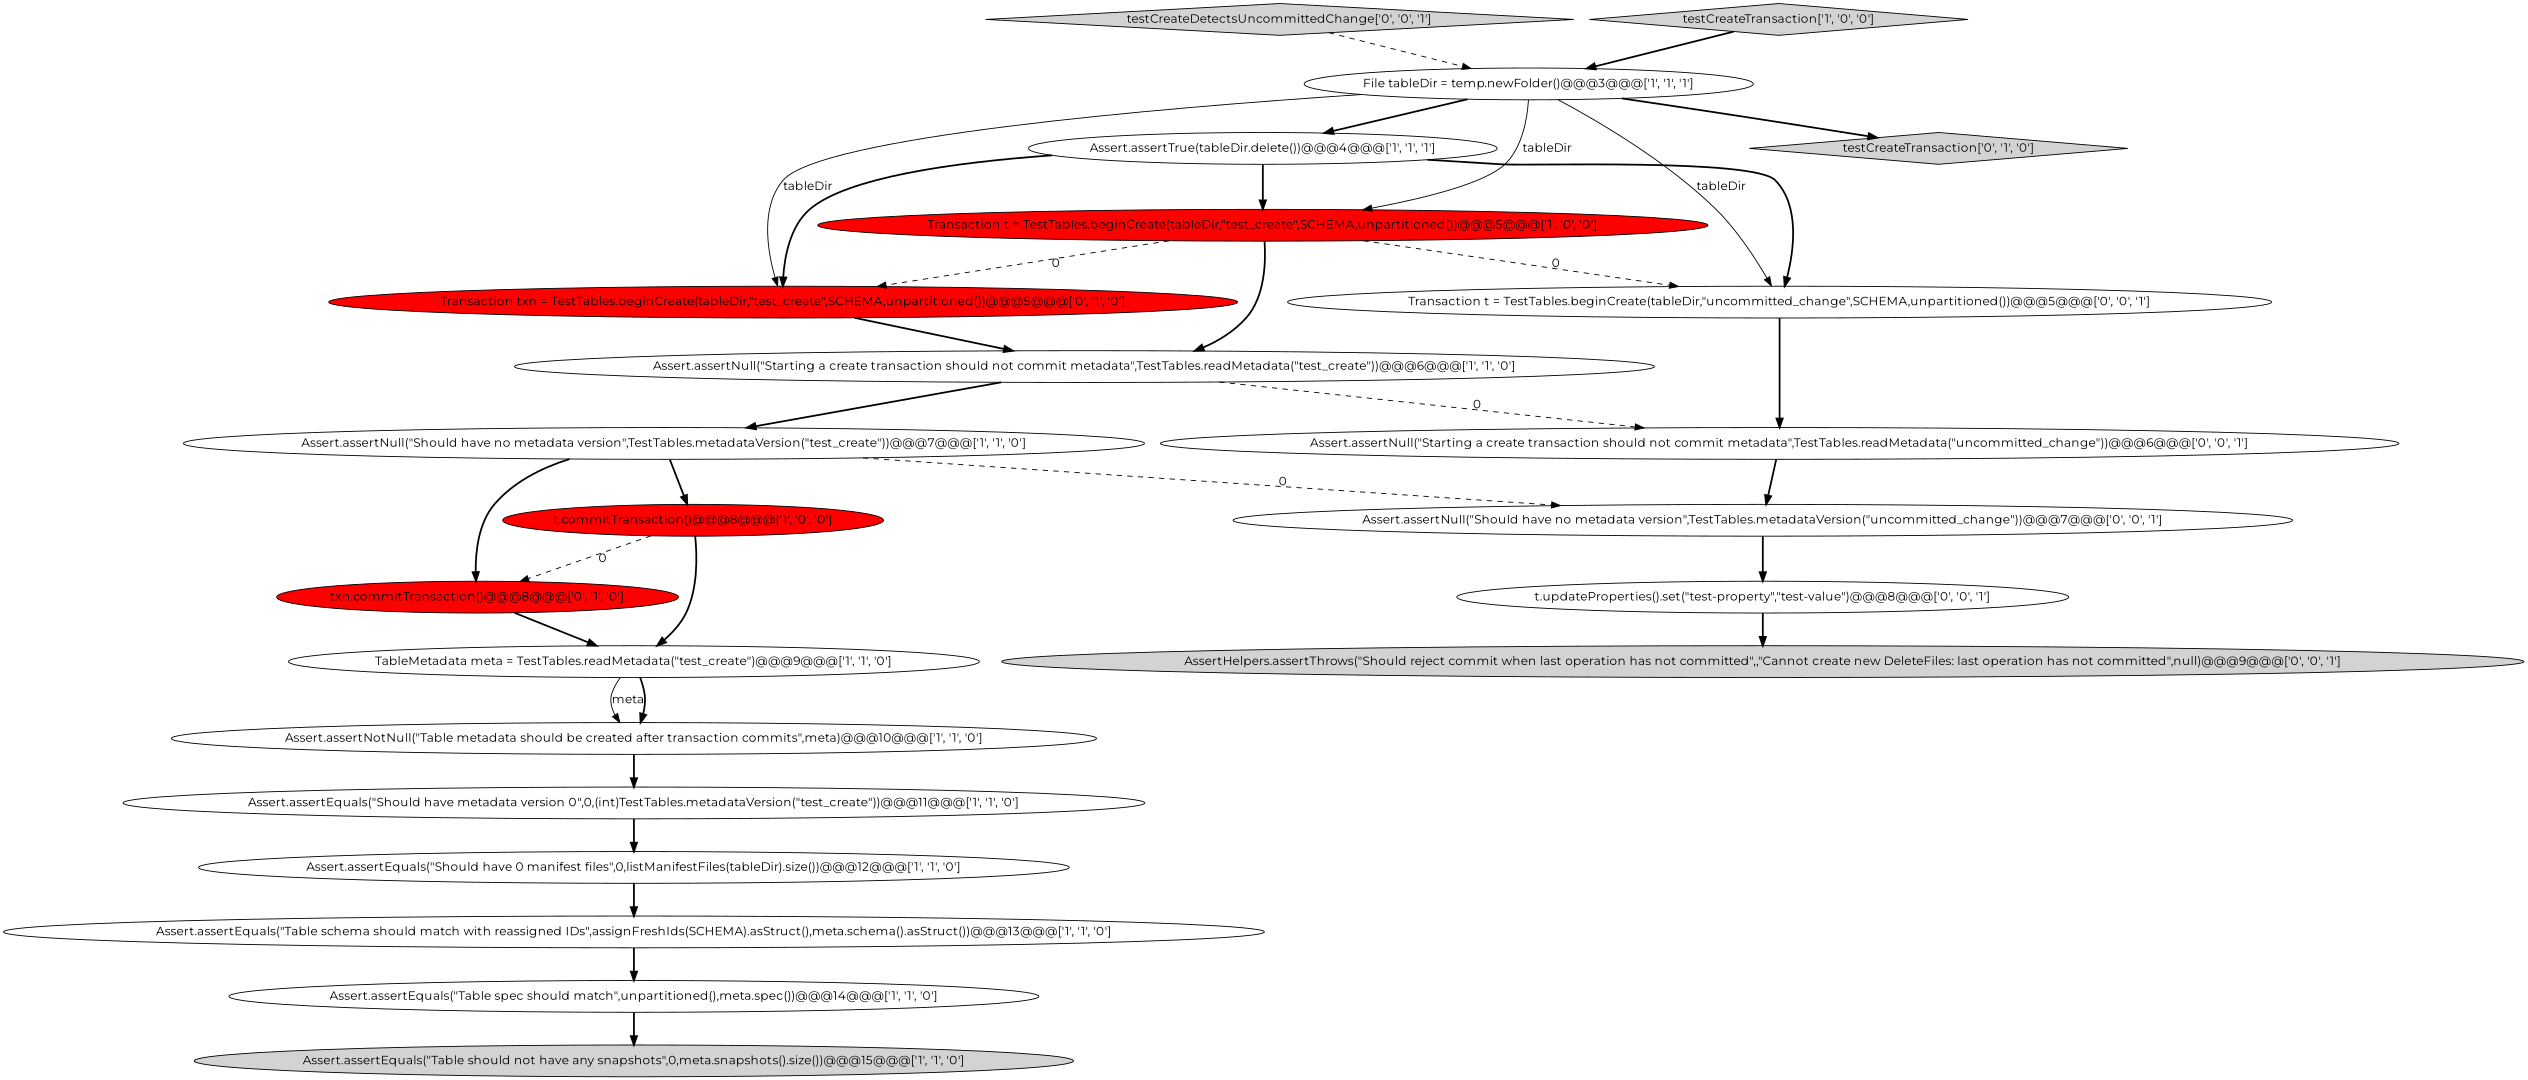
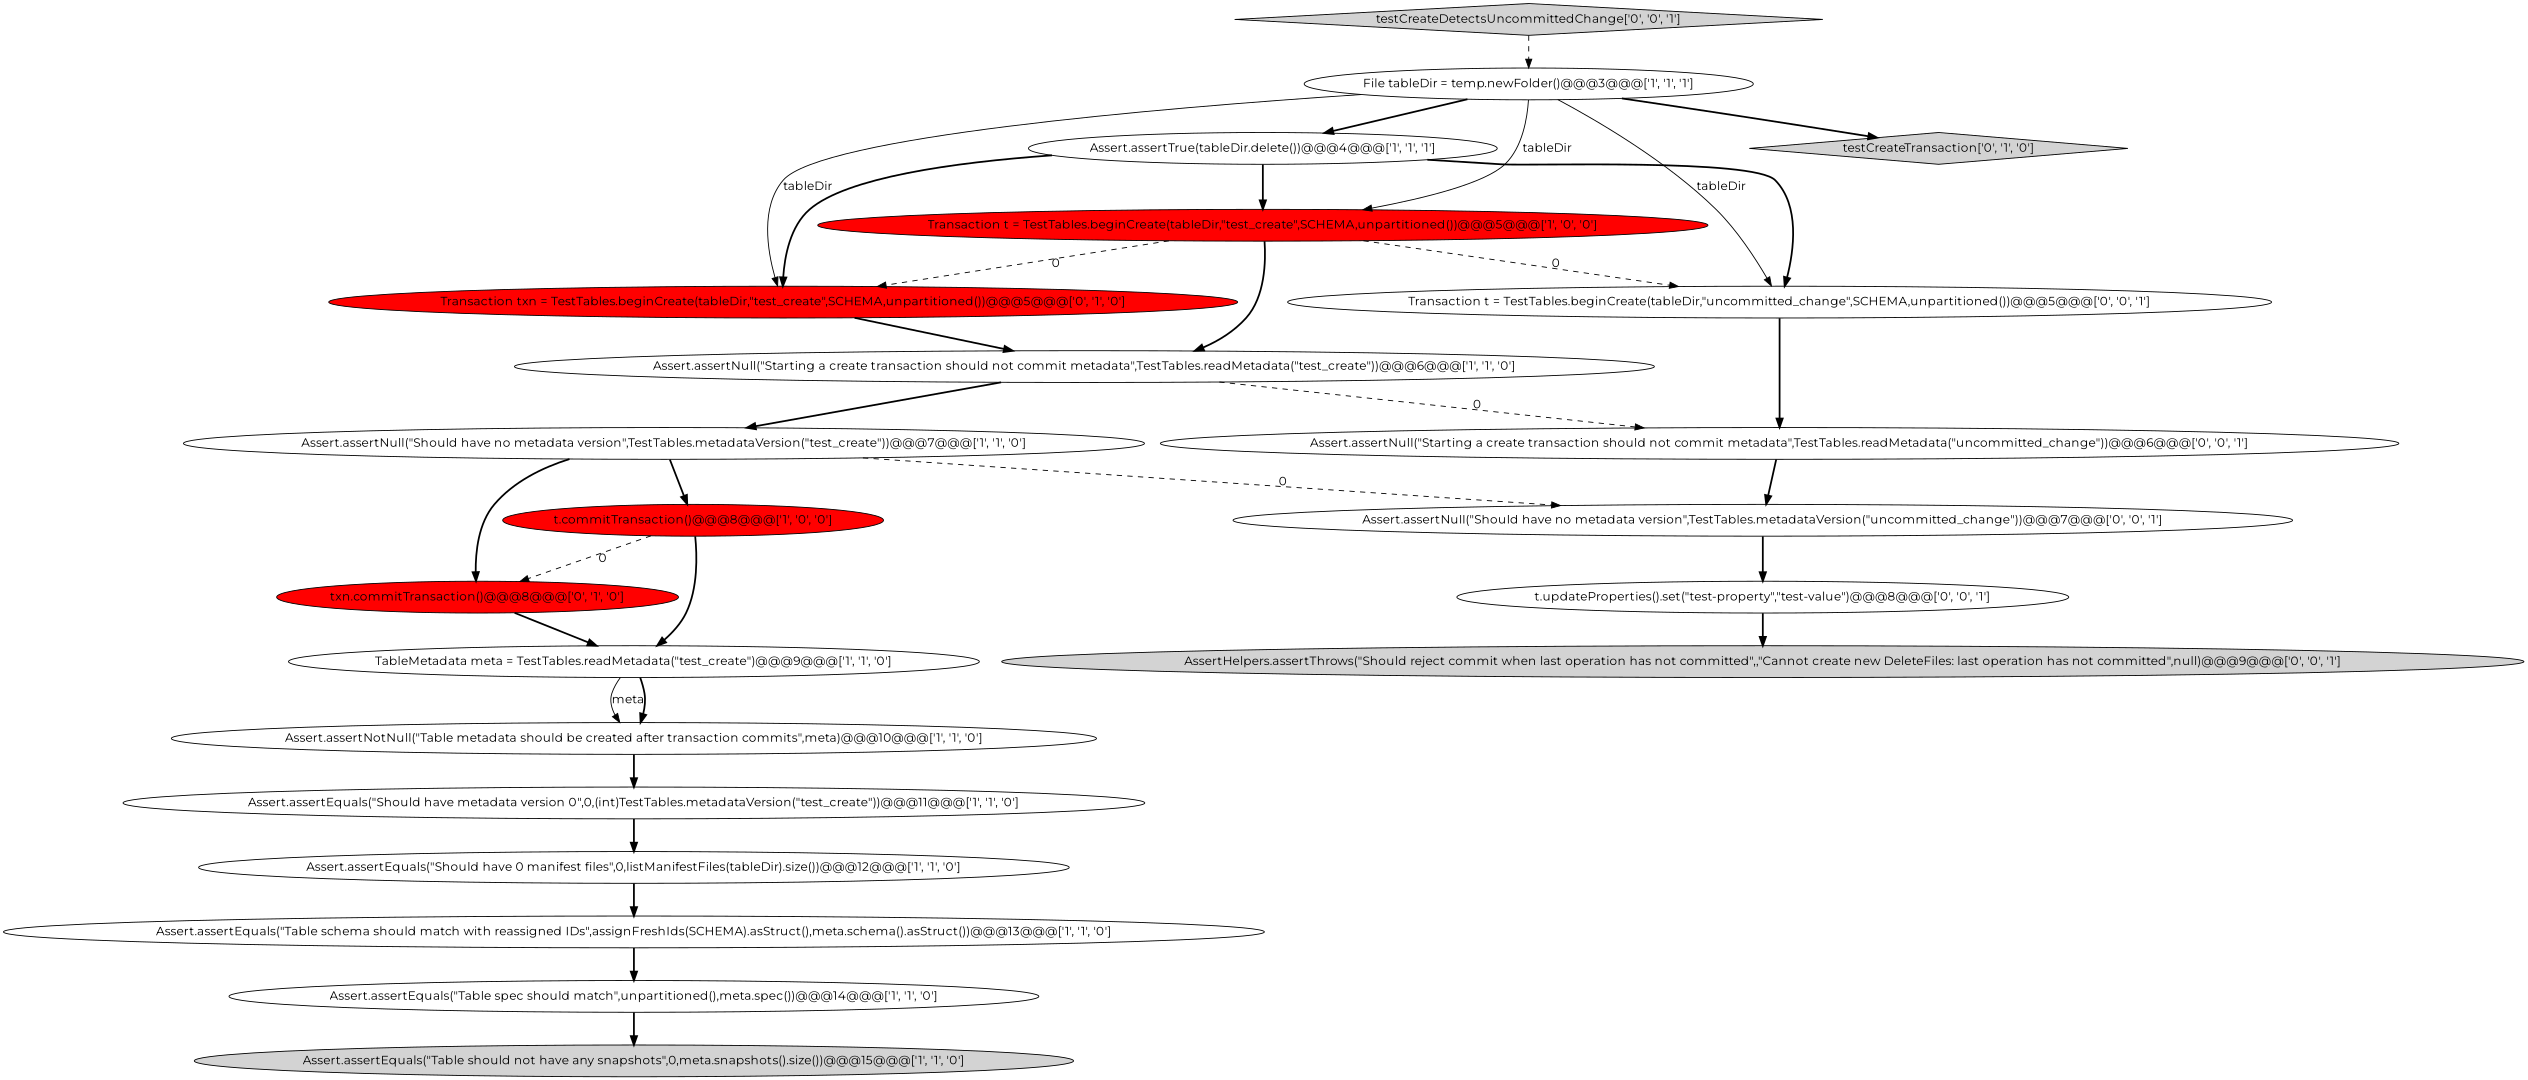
(1779, 19) -> none
